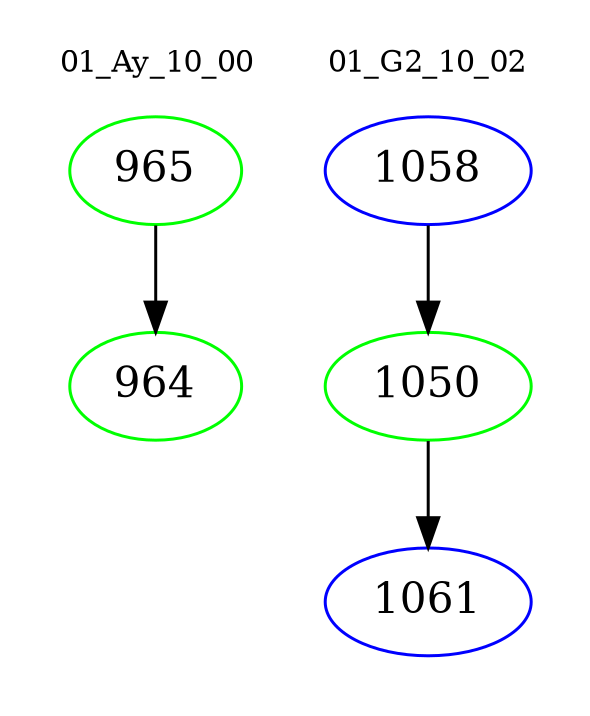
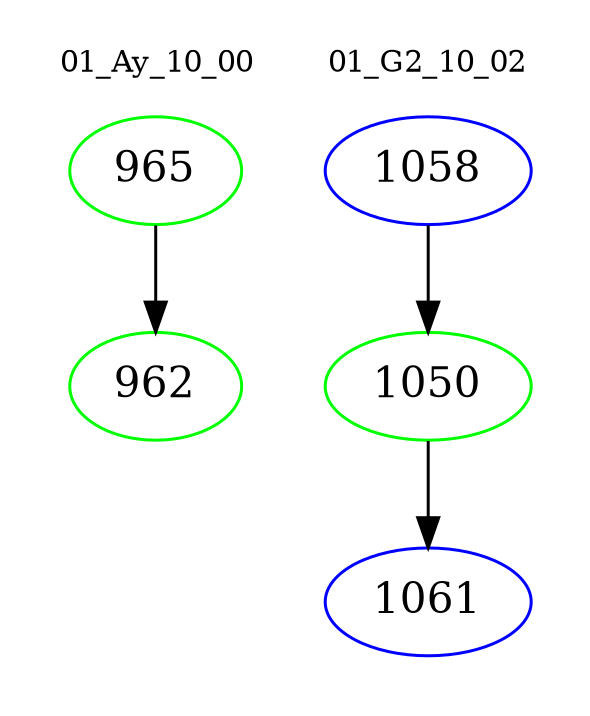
(156, 386) -> (156, 386)
